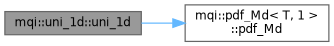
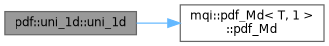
(73, 23) -> (71, 23)
